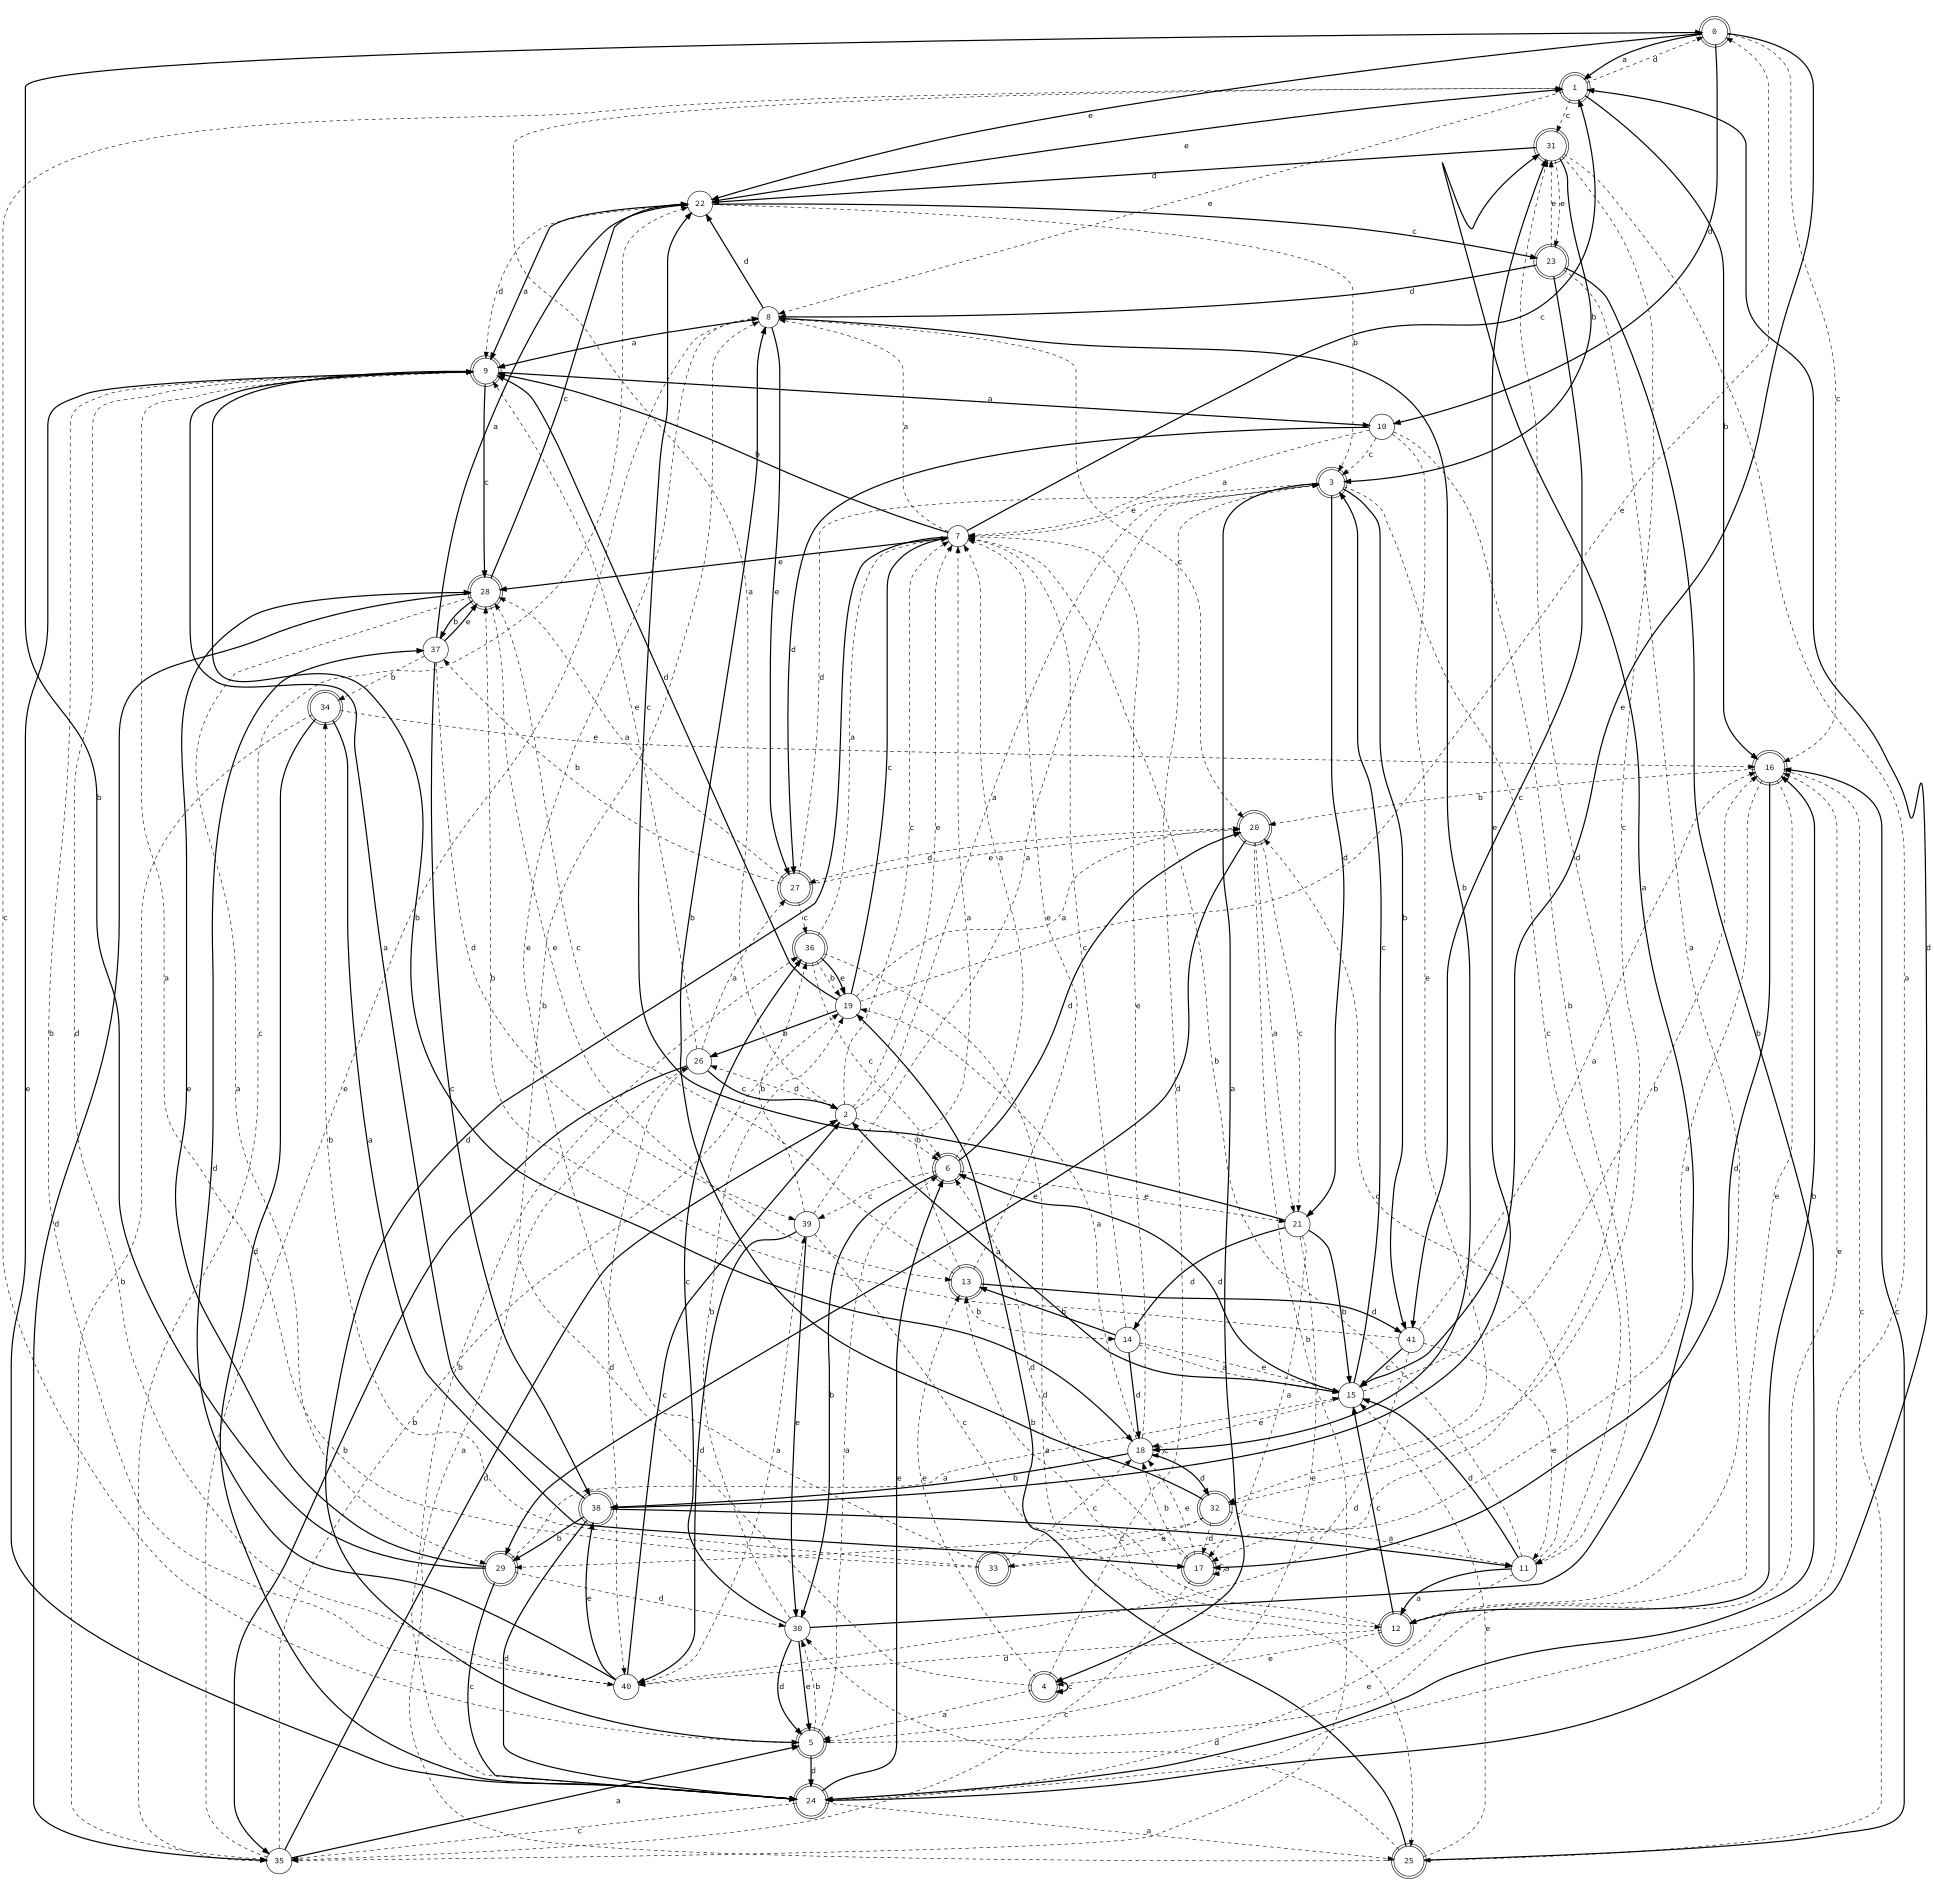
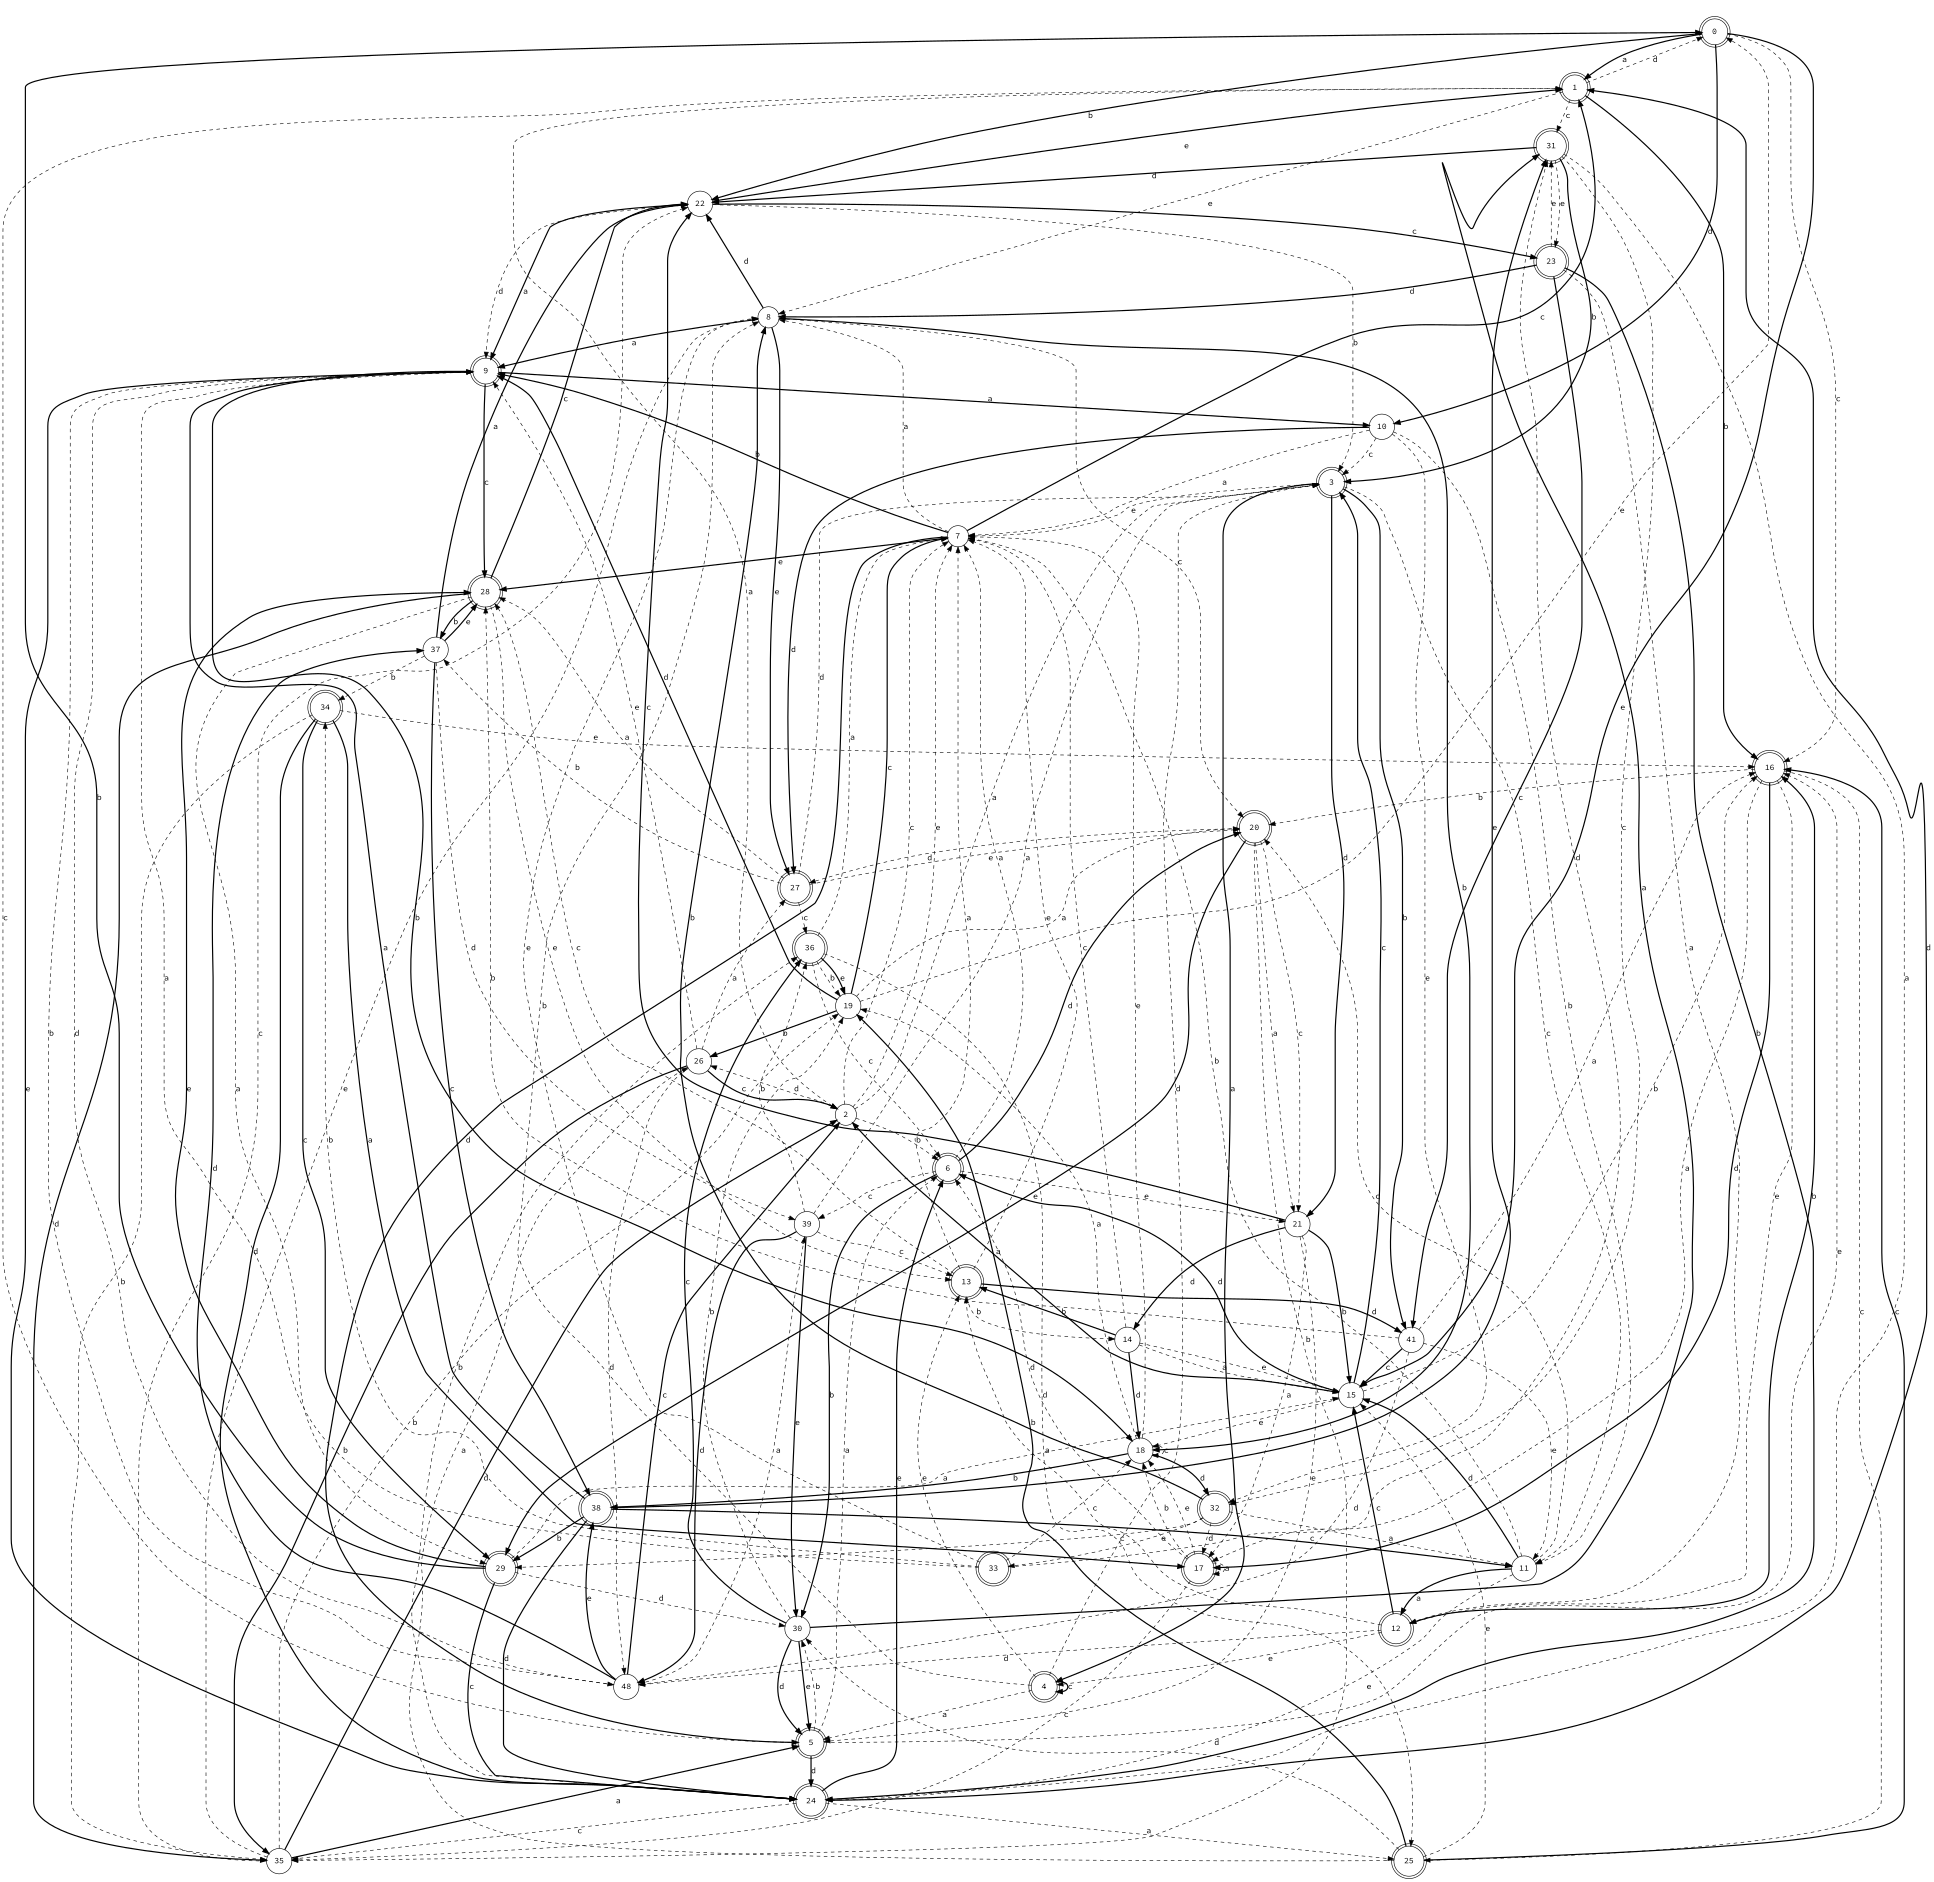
(1091, 116) -> (1091, 116)
none -> (306, 1169)
(1019, 1512) -> (883, 1251)
(626, 1687) -> (626, 1687)
